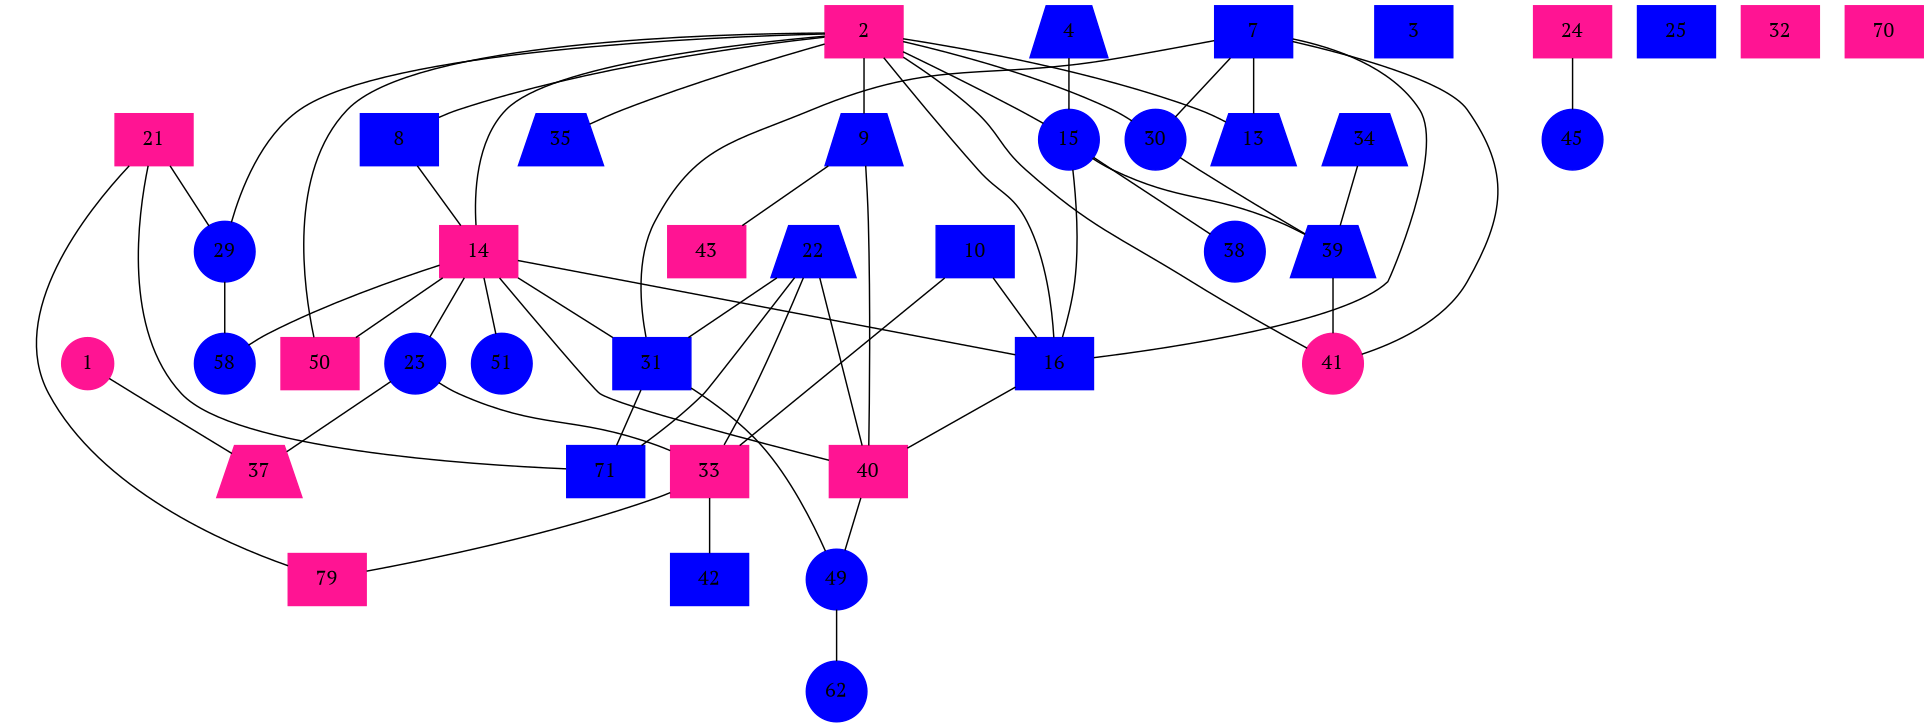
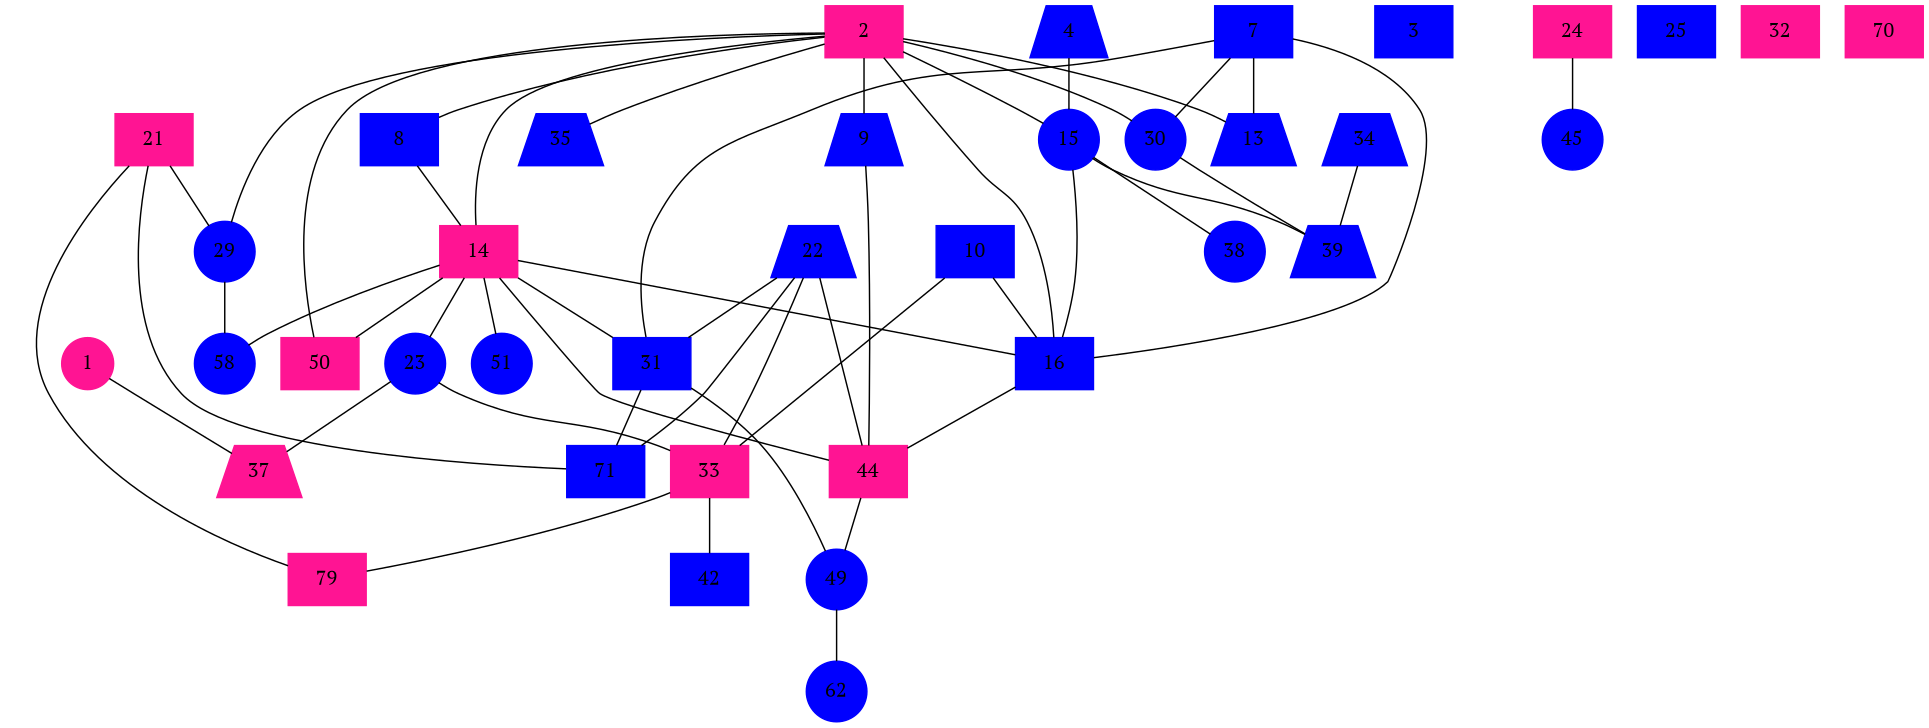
(707, 252) -> none
(1333, 364) -> none
(868, 472) -> (868, 472)
